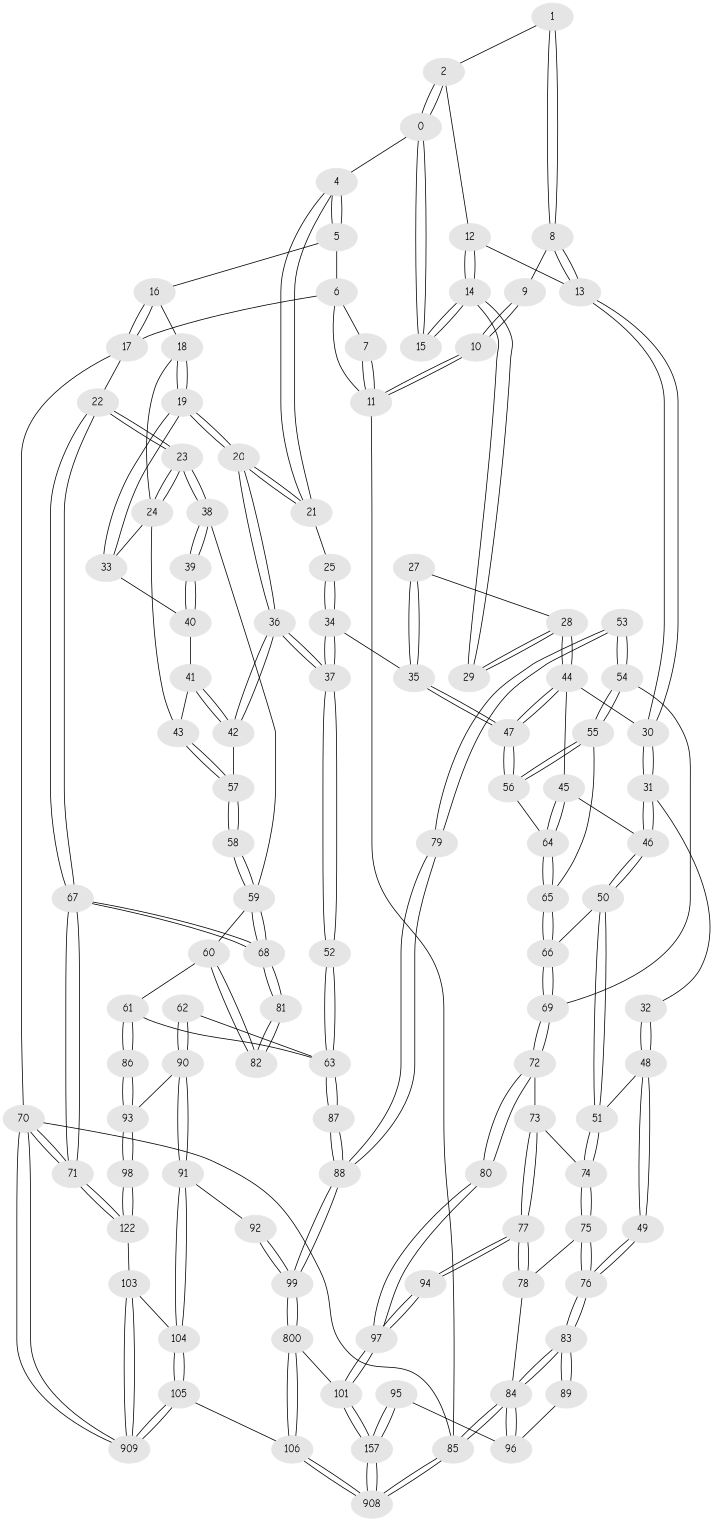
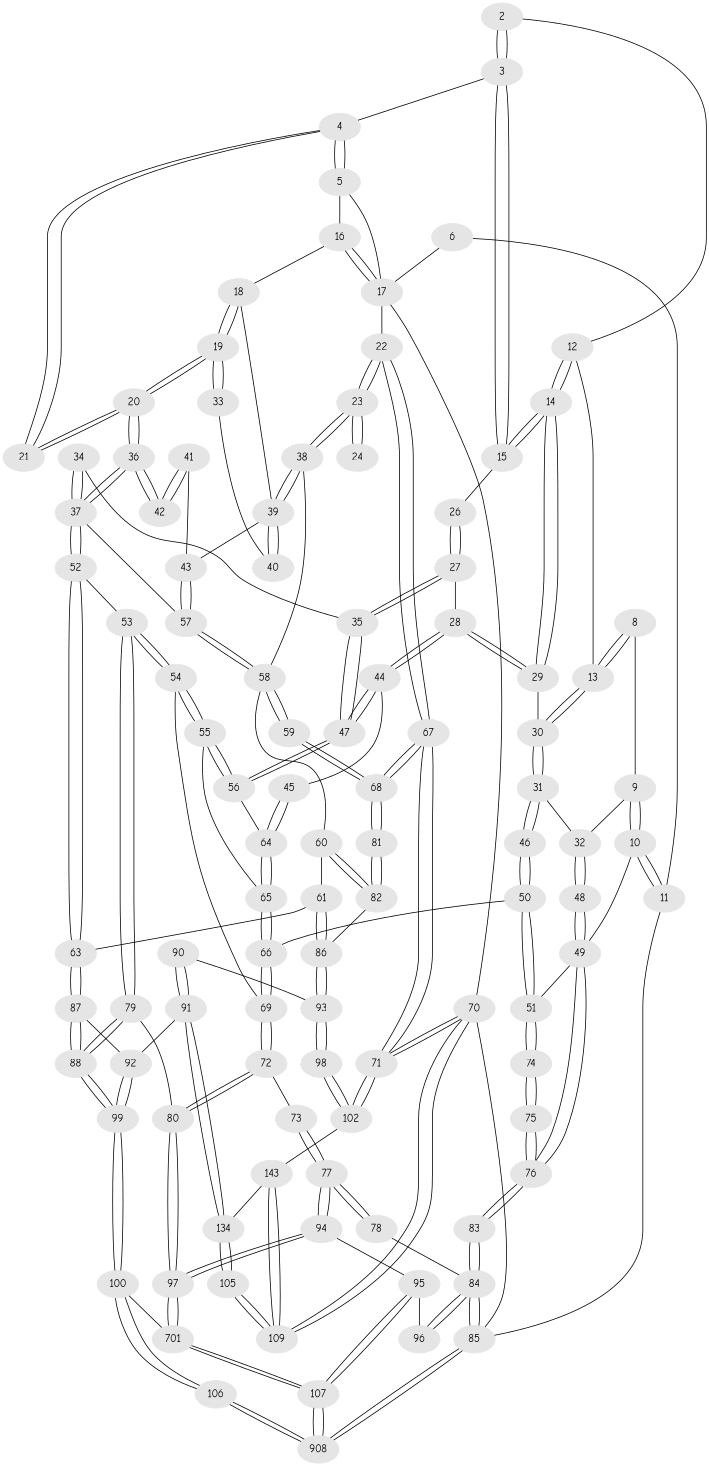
(553, 17) -> none
(421, 127) -> (502, 72)
(337, 265) -> (371, 234)
(366, 347) -> none
(148, 423) -> (257, 403)
none -> (455, 513)
(129, 540) -> none
(330, 568) -> none
none -> (101, 595)
(154, 624) -> (230, 540)
(191, 651) -> none
(600, 700) -> (538, 706)
(267, 703) -> (302, 571)
(233, 761) -> (131, 568)
(606, 816) -> none
none -> (608, 816)
none -> (613, 901)
(231, 926) -> (276, 758)
none -> (343, 931)
(183, 1009) -> none
none -> (97, 1030)
none -> (162, 1061)
(621, 1091) -> (556, 981)
(561, 1146) -> none
(128, 1229) -> (351, 1119)
none -> (370, 1257)
(555, 1257) -> none
(129, 1284) -> (272, 1174)
(179, 1339) -> (223, 1229)
(292, 1339) -> (118, 1284)
(341, 1394) -> (173, 1339)
(566, 1394) -> none
(236, 1422) -> none
(129, 1449) -> (277, 1339)
(372, 1449) -> (318, 1394)
